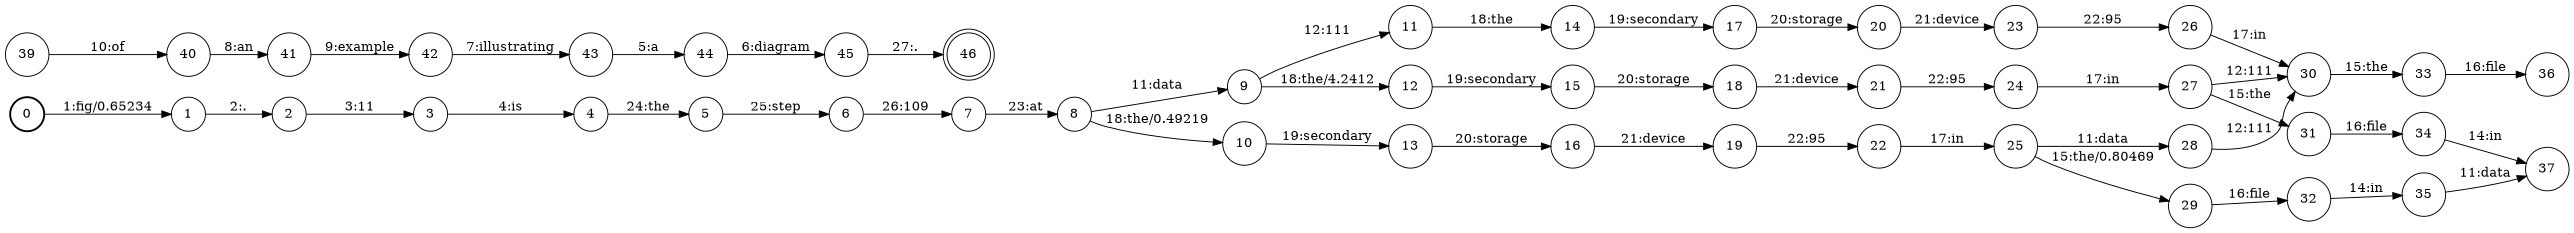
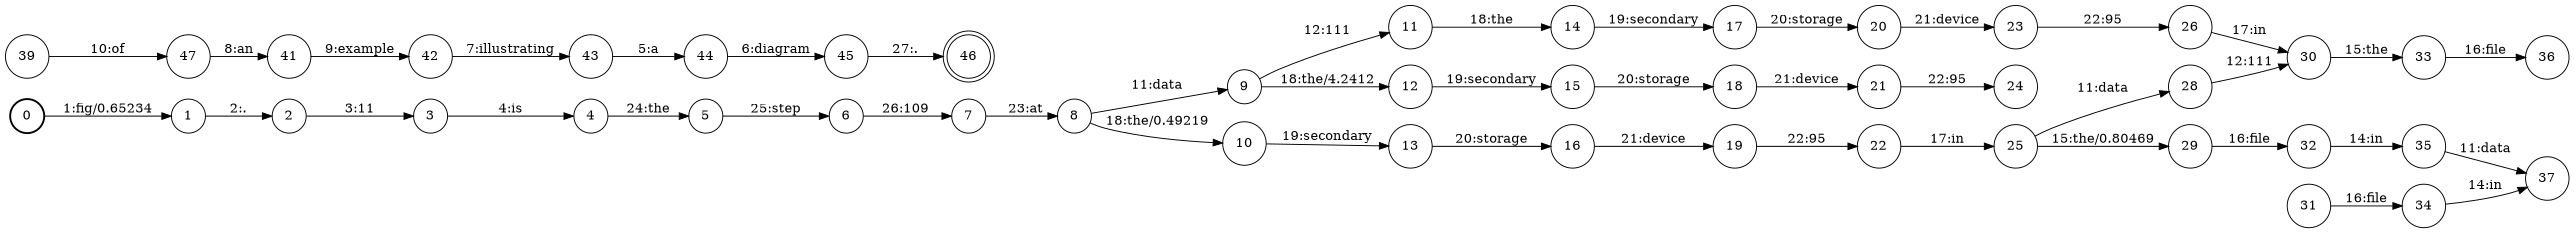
(188, 55) -> (188, 57)
(2190, 87) -> none
